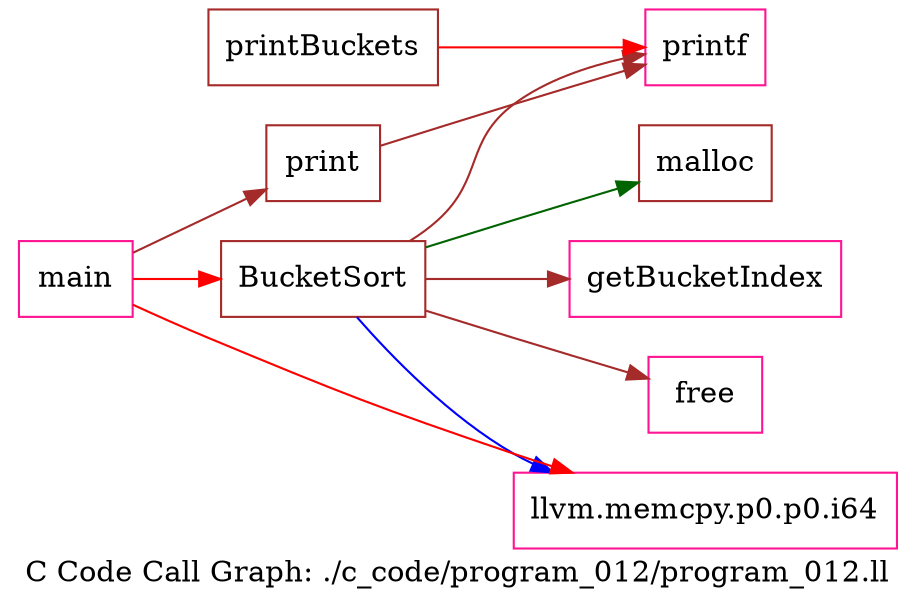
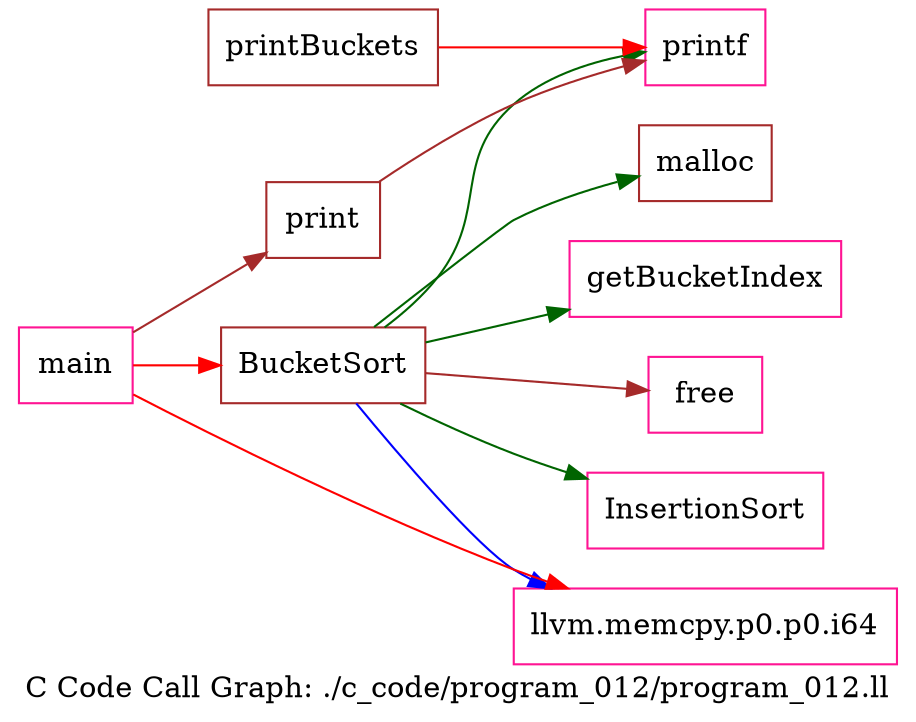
(494, 124) -> (476, 165)
(487, 279) -> (487, 328)
none -> (705, 511)
